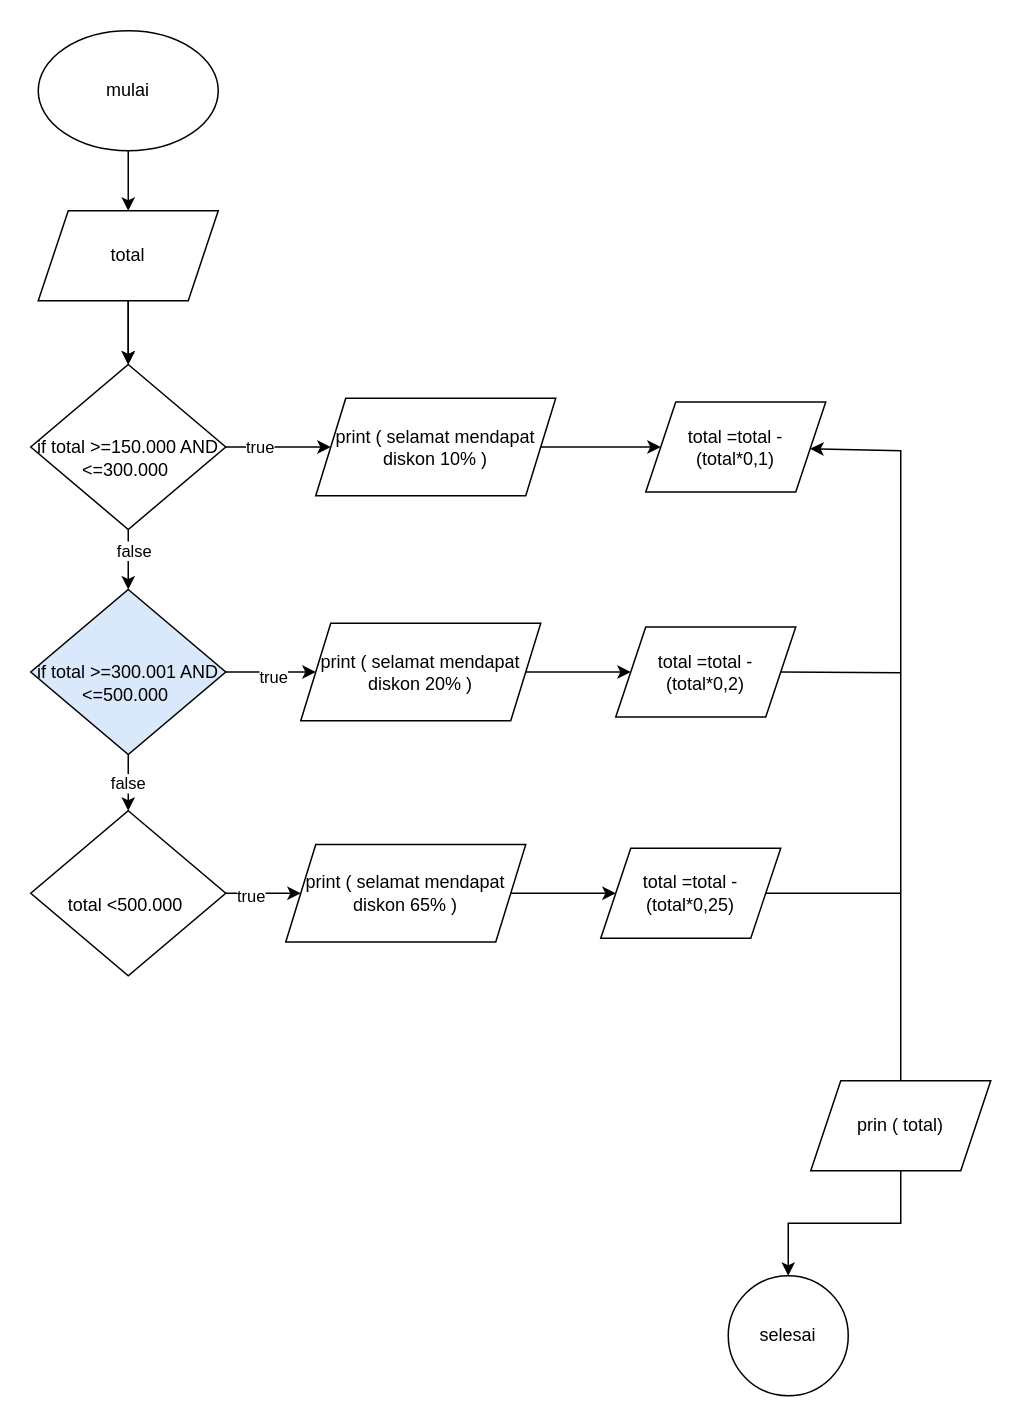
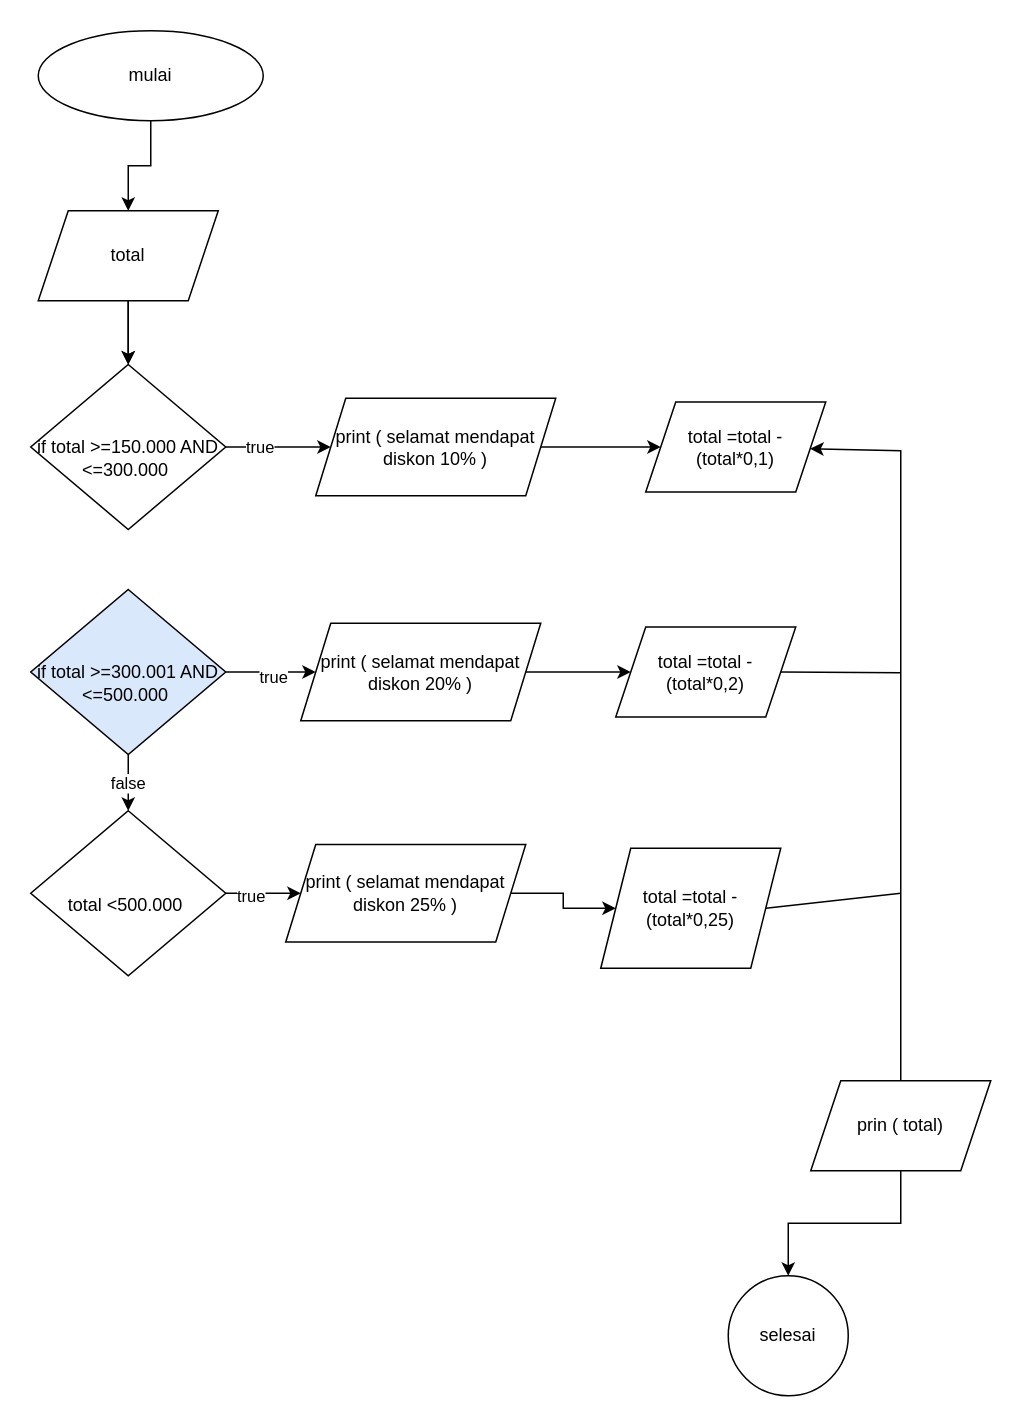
(128, 91) -> (151, 76)
(128, 555) -> none
(406, 893) -> (406, 893)
(691, 893) -> (691, 908)
